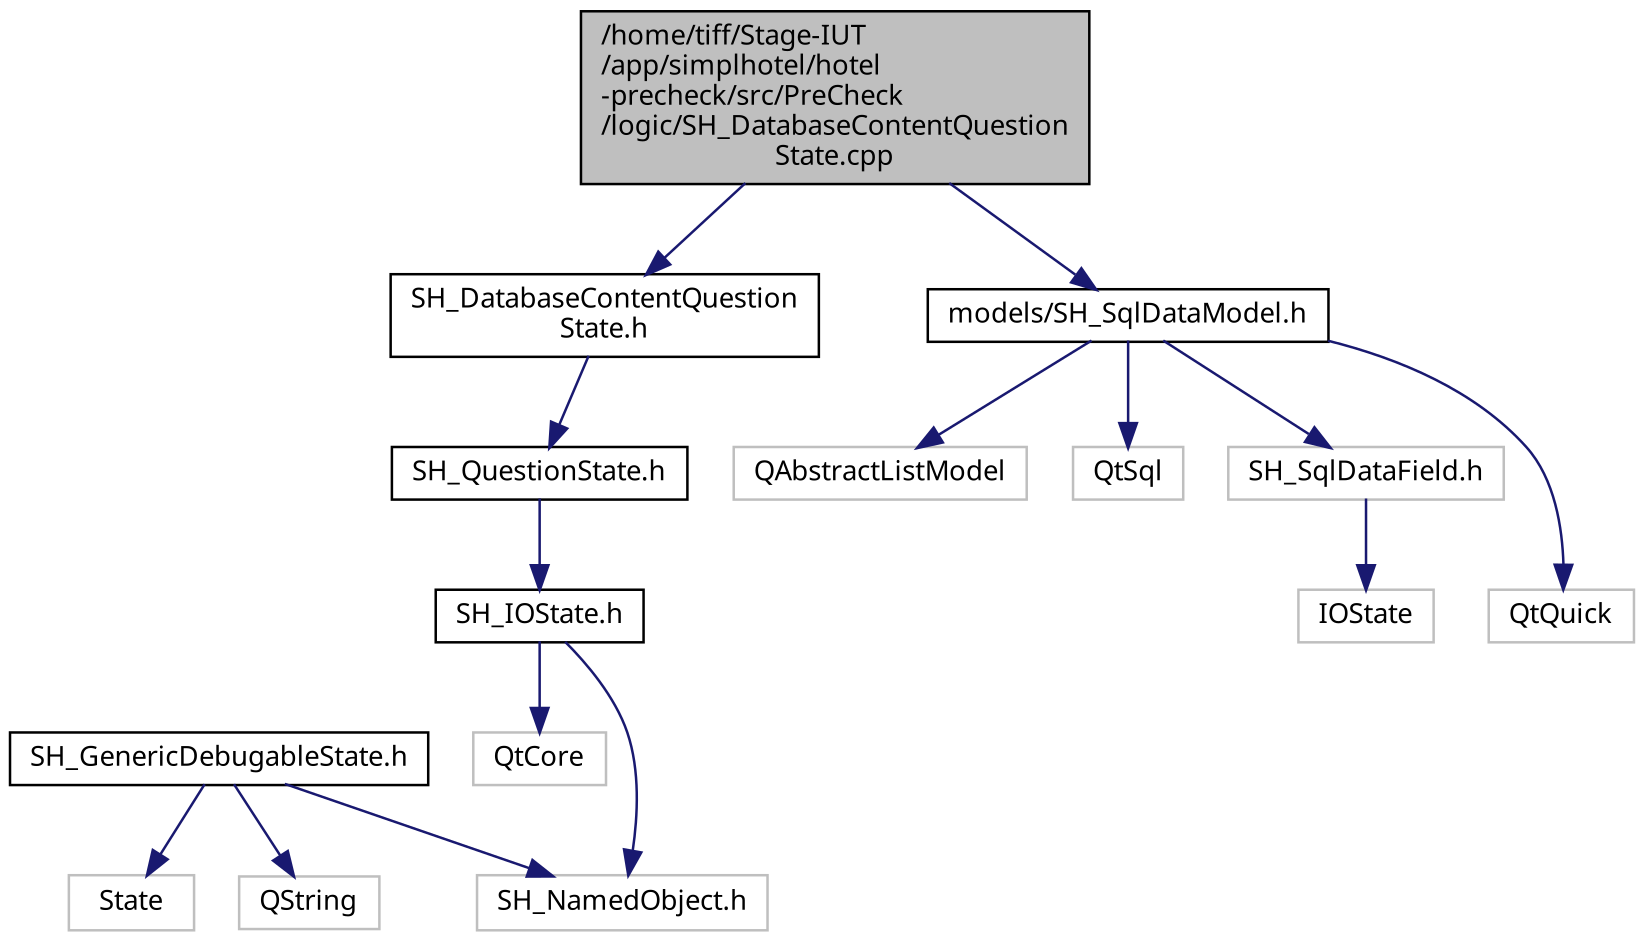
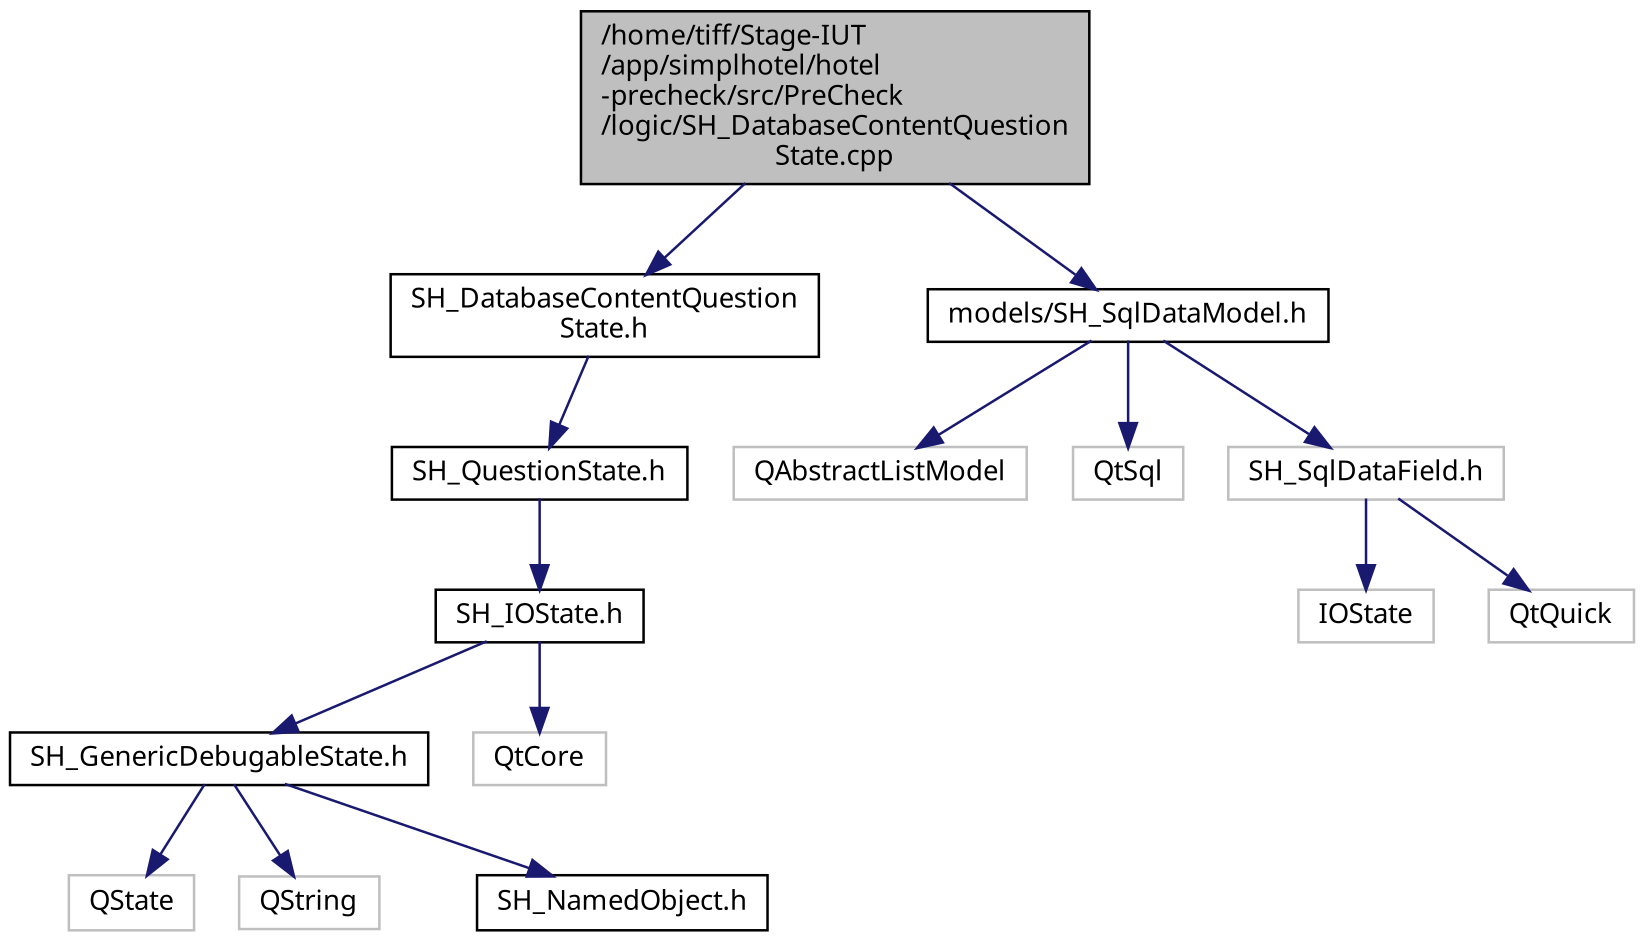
(1488, 413) -> (1453, 537)
(628, 736) -> (391, 682)
(131, 903) -> (131, 903)
(622, 903) -> (622, 903)
